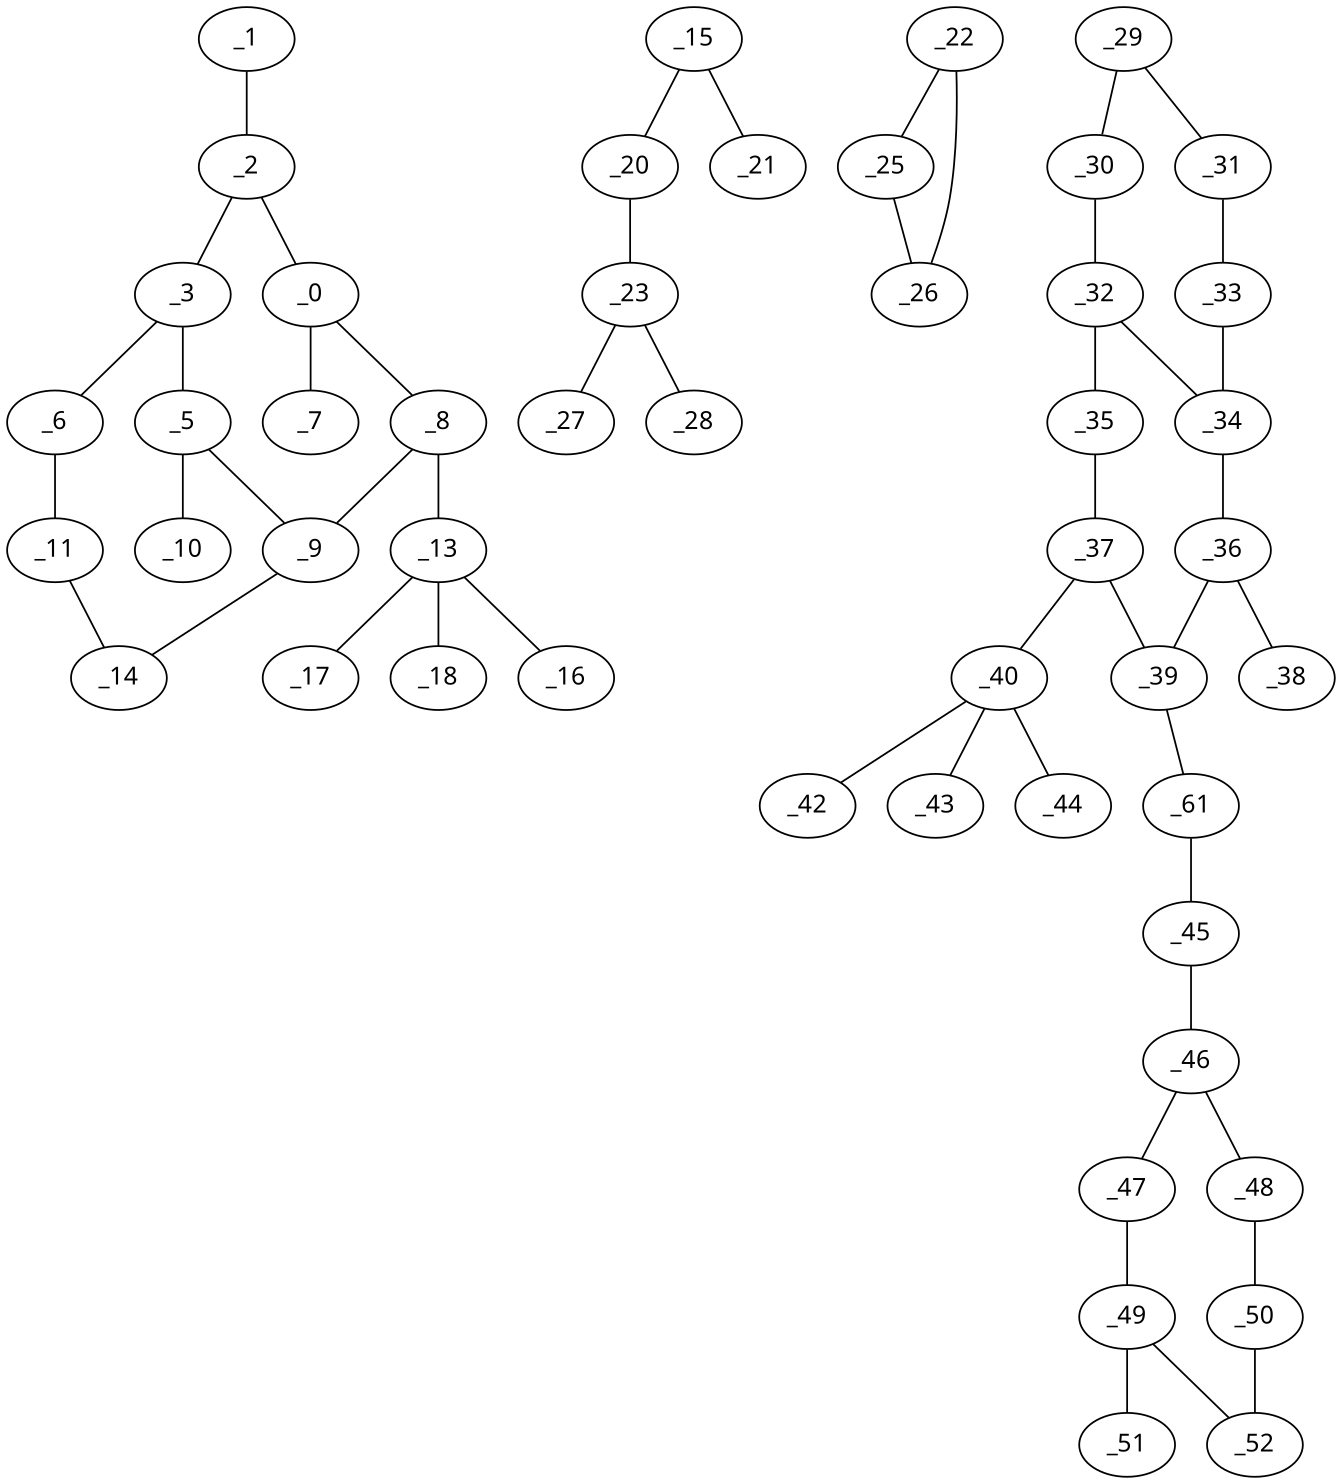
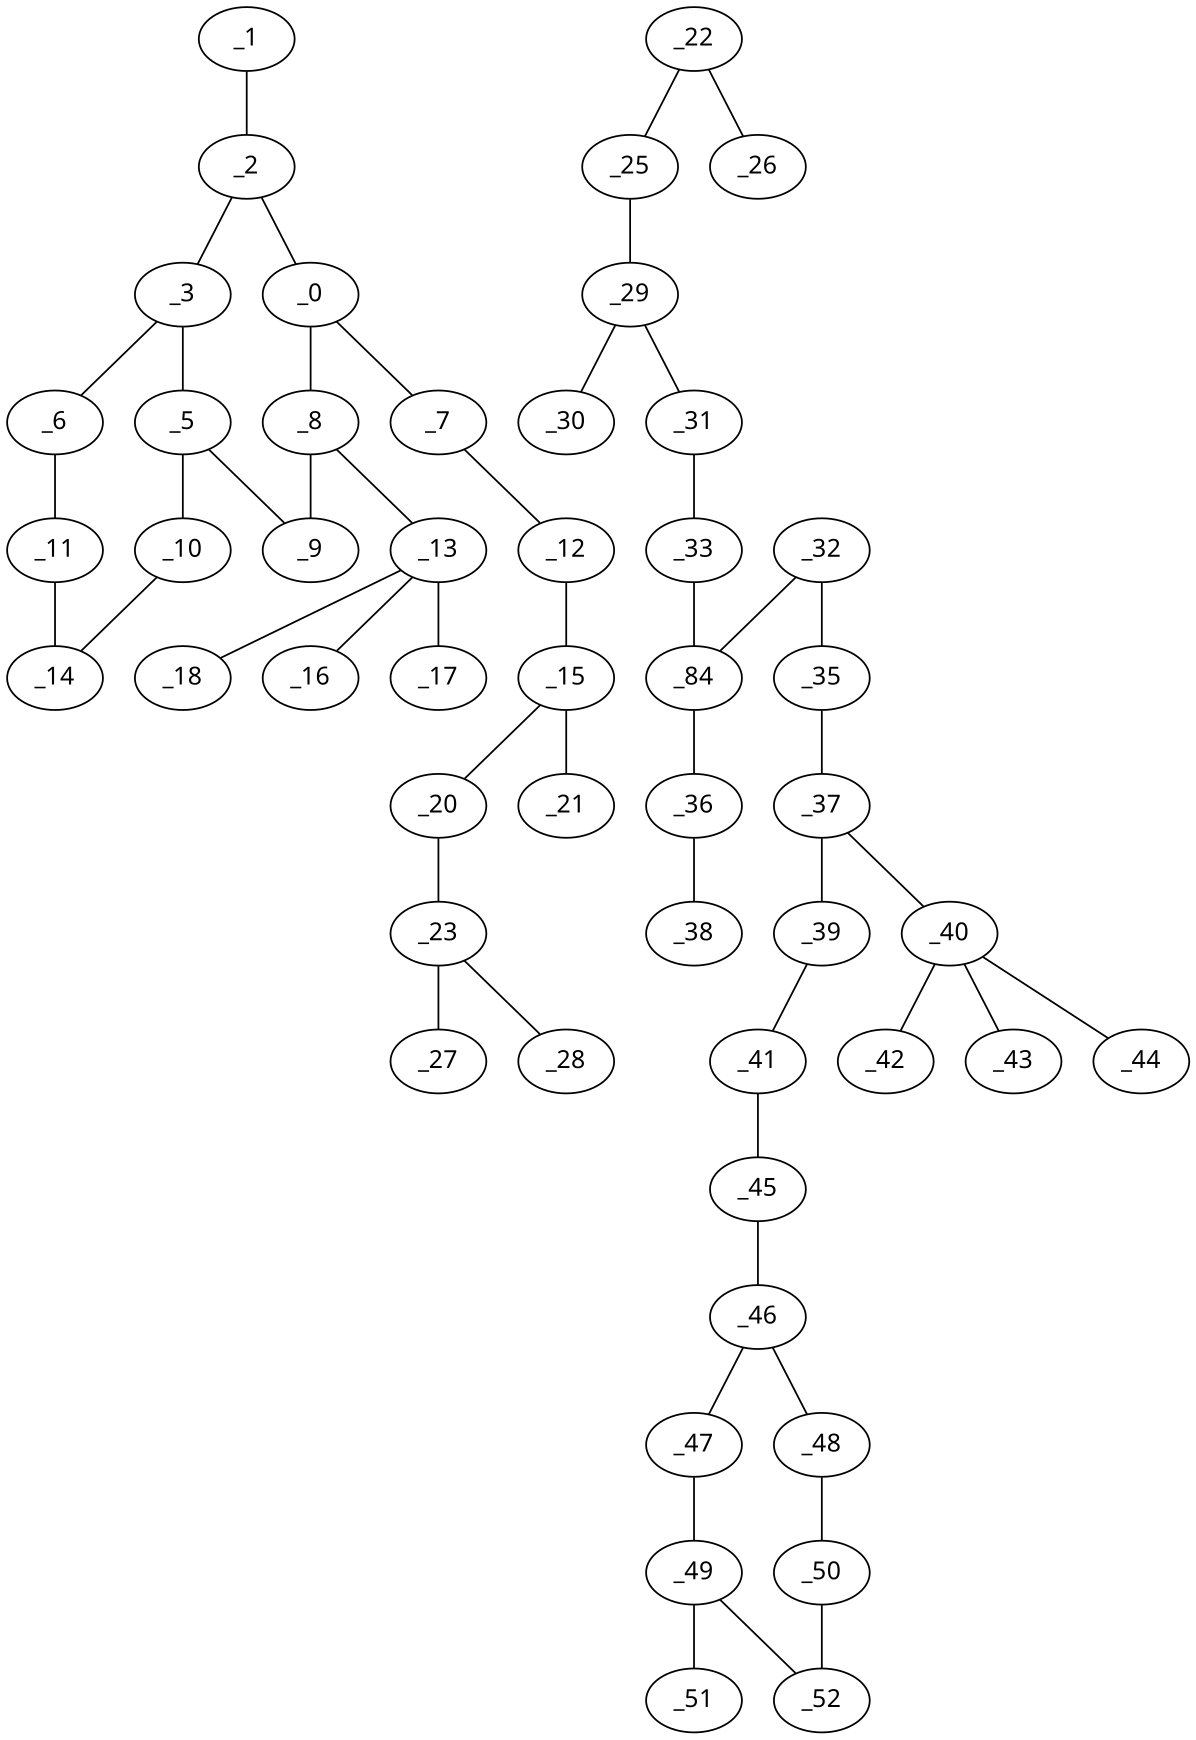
(903, 231) -> (630, 231)
(1095, 231) -> none
(1223, 422) -> (694, 678)
none -> (566, 550)
(215, 614) -> (119, 614)
(1191, 614) -> none
(1191, 806) -> (758, 1061)
